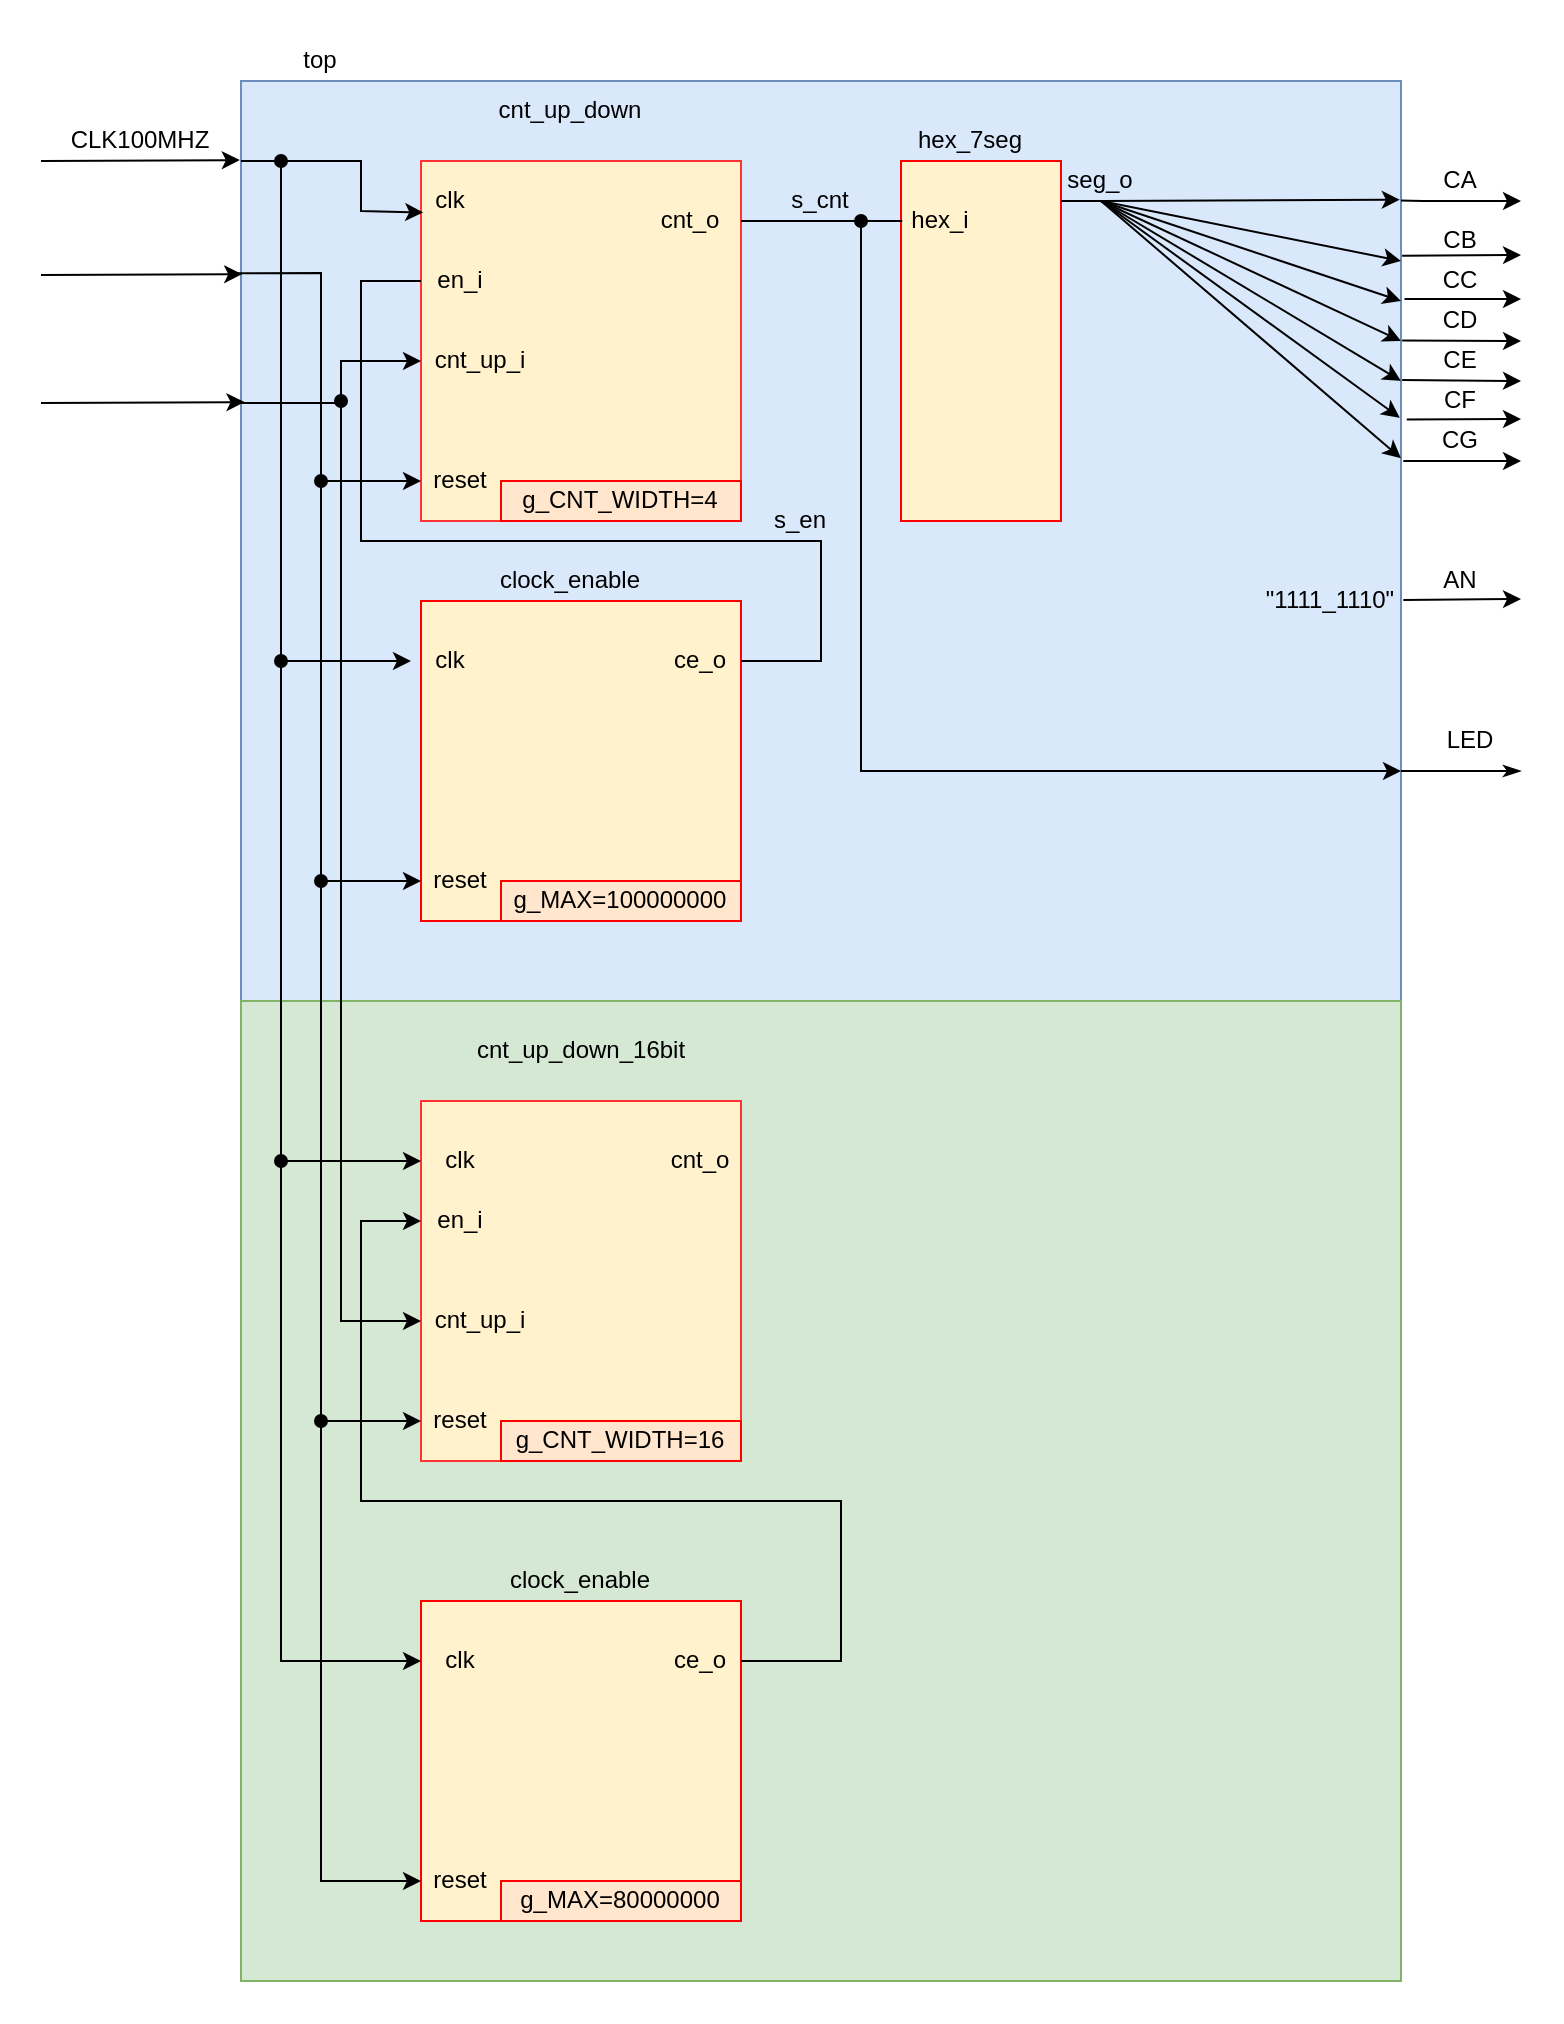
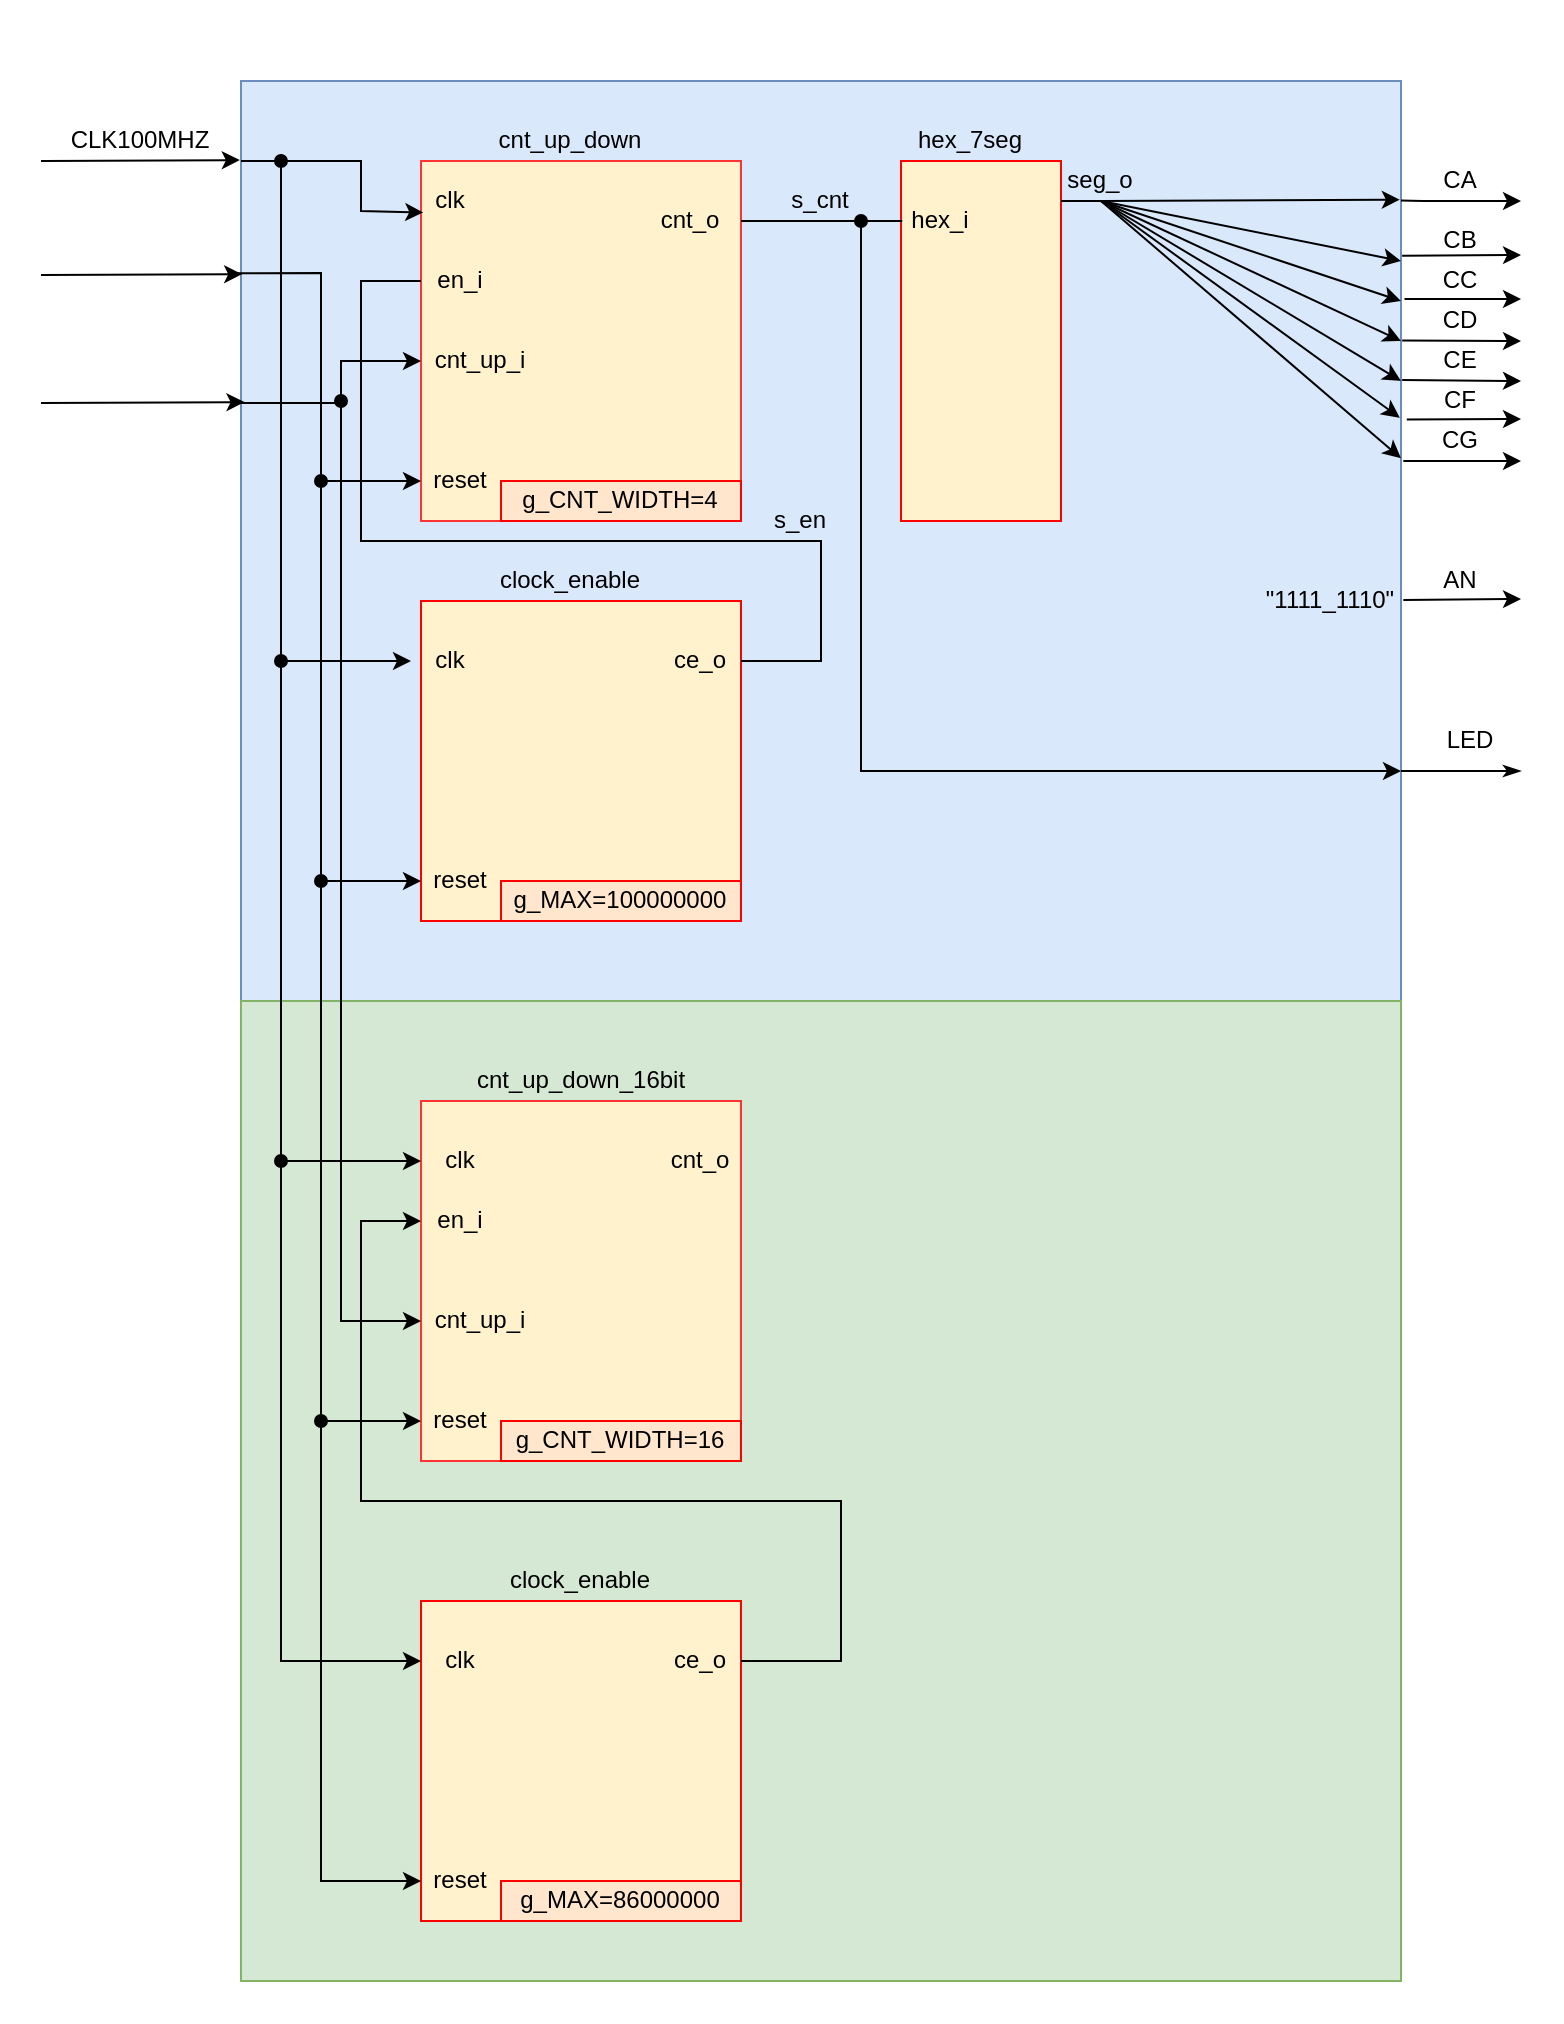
(321, 61) -> none
(571, 111) -> (571, 141)
(581, 1051) -> (581, 1081)
(621, 1901) -> (621, 1901)
